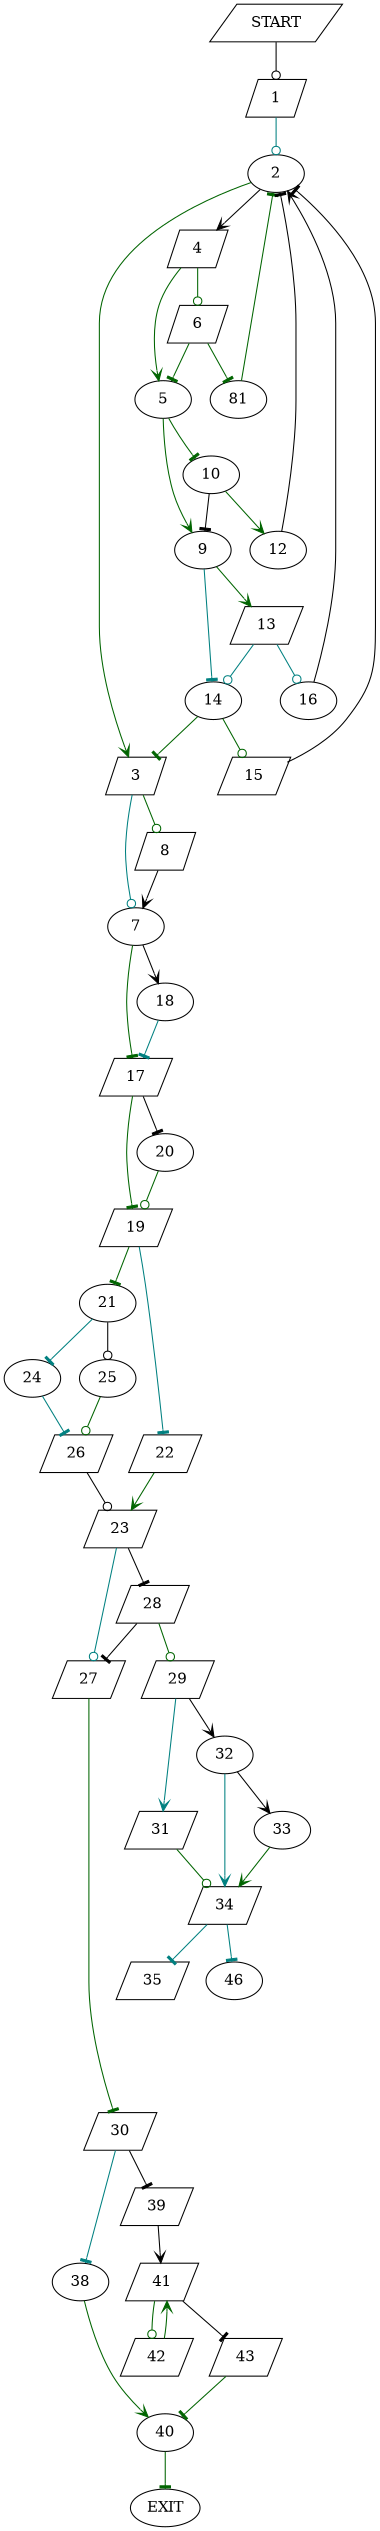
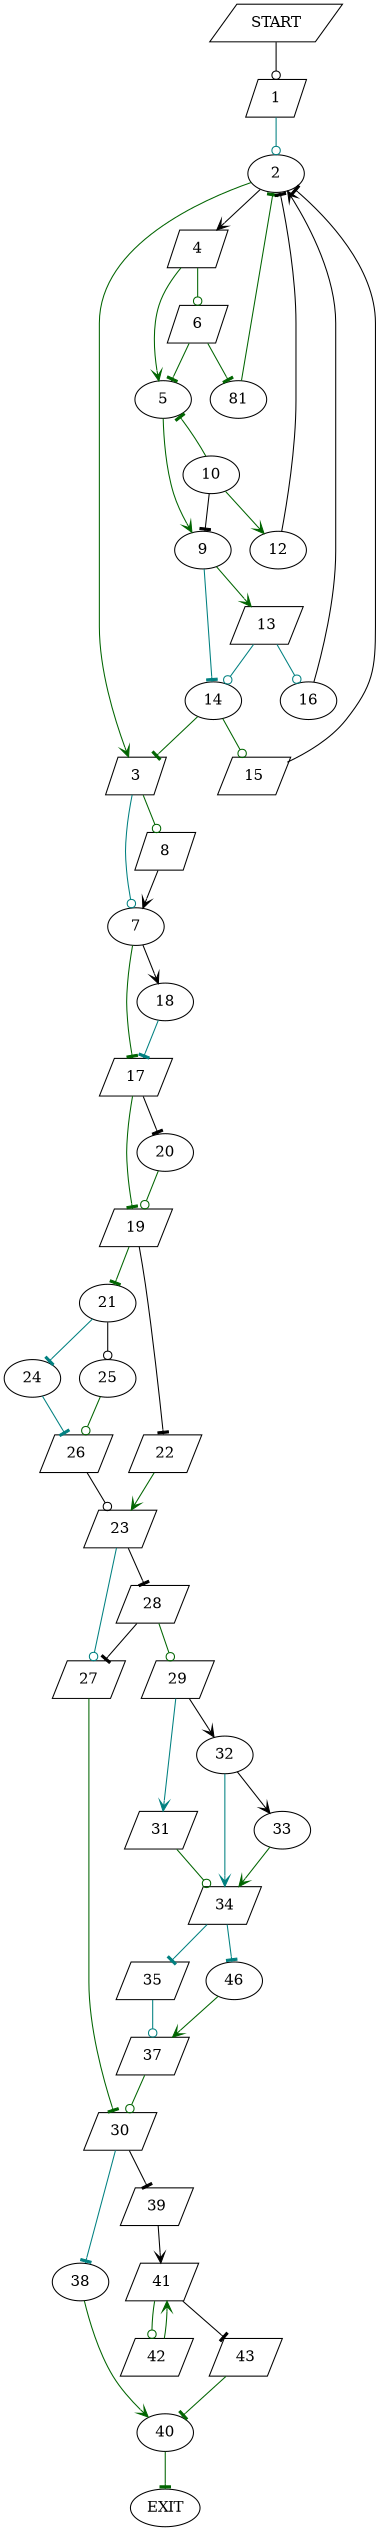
(180, 437) -> (194, 438)
(152, 1338) -> (152, 1338)
none -> (153, 2056)
